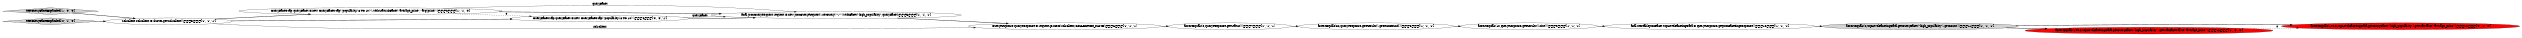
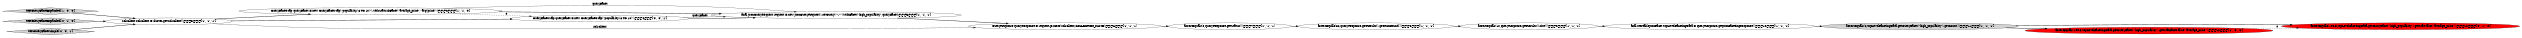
none -> (51, 32)
